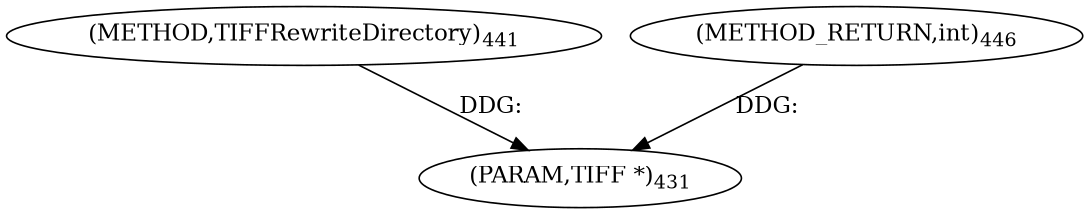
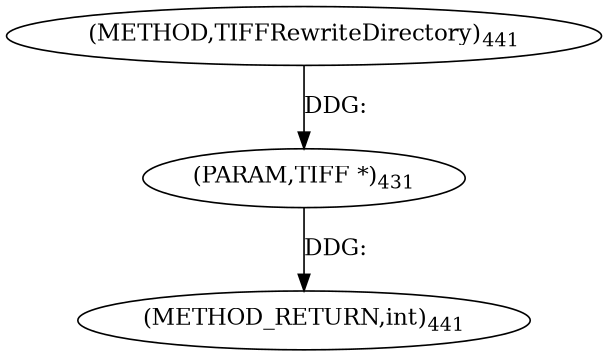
(999, 34) -> (446, 318)
(725, 104) -> (304, 241)
